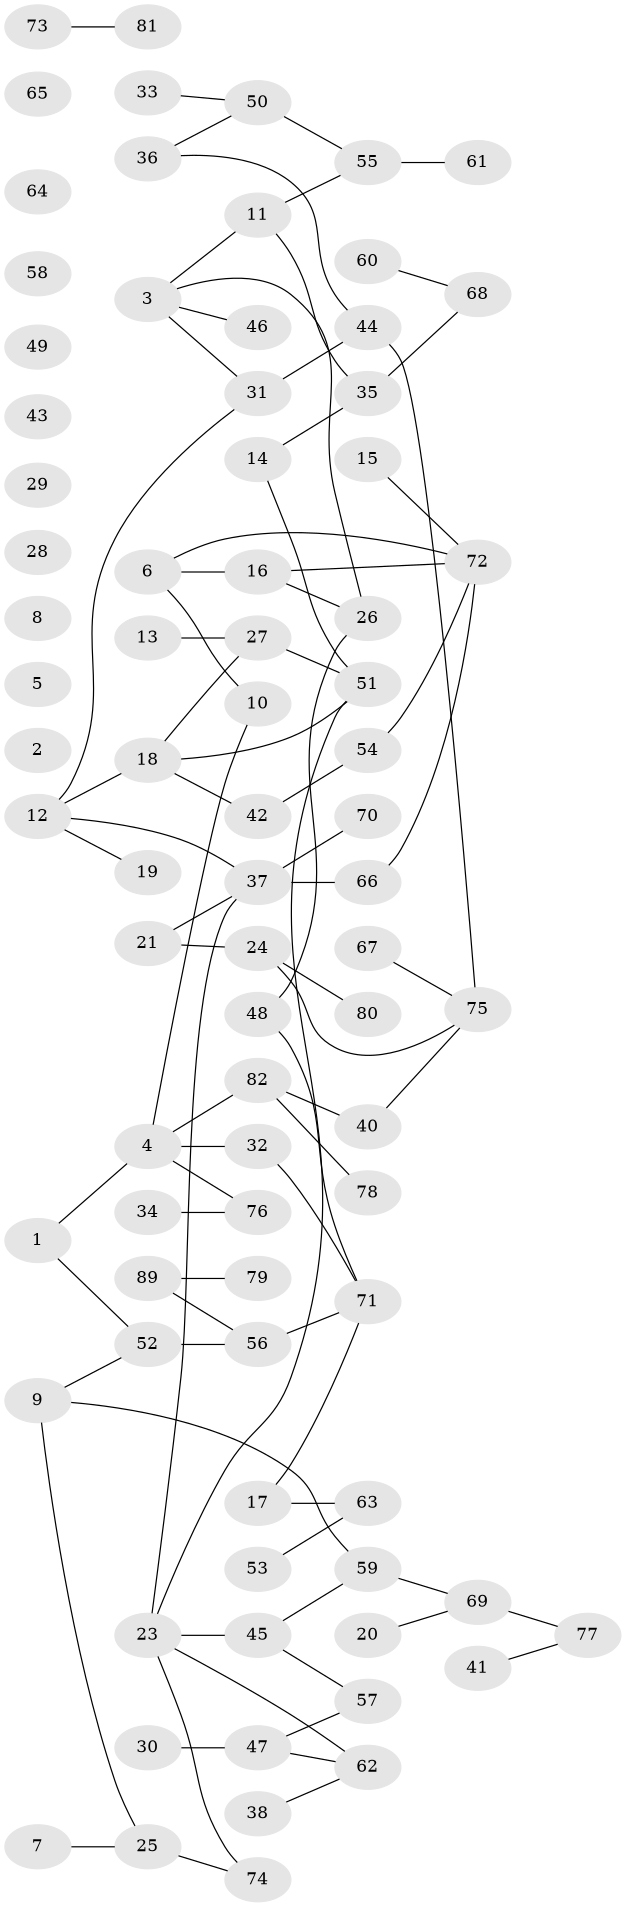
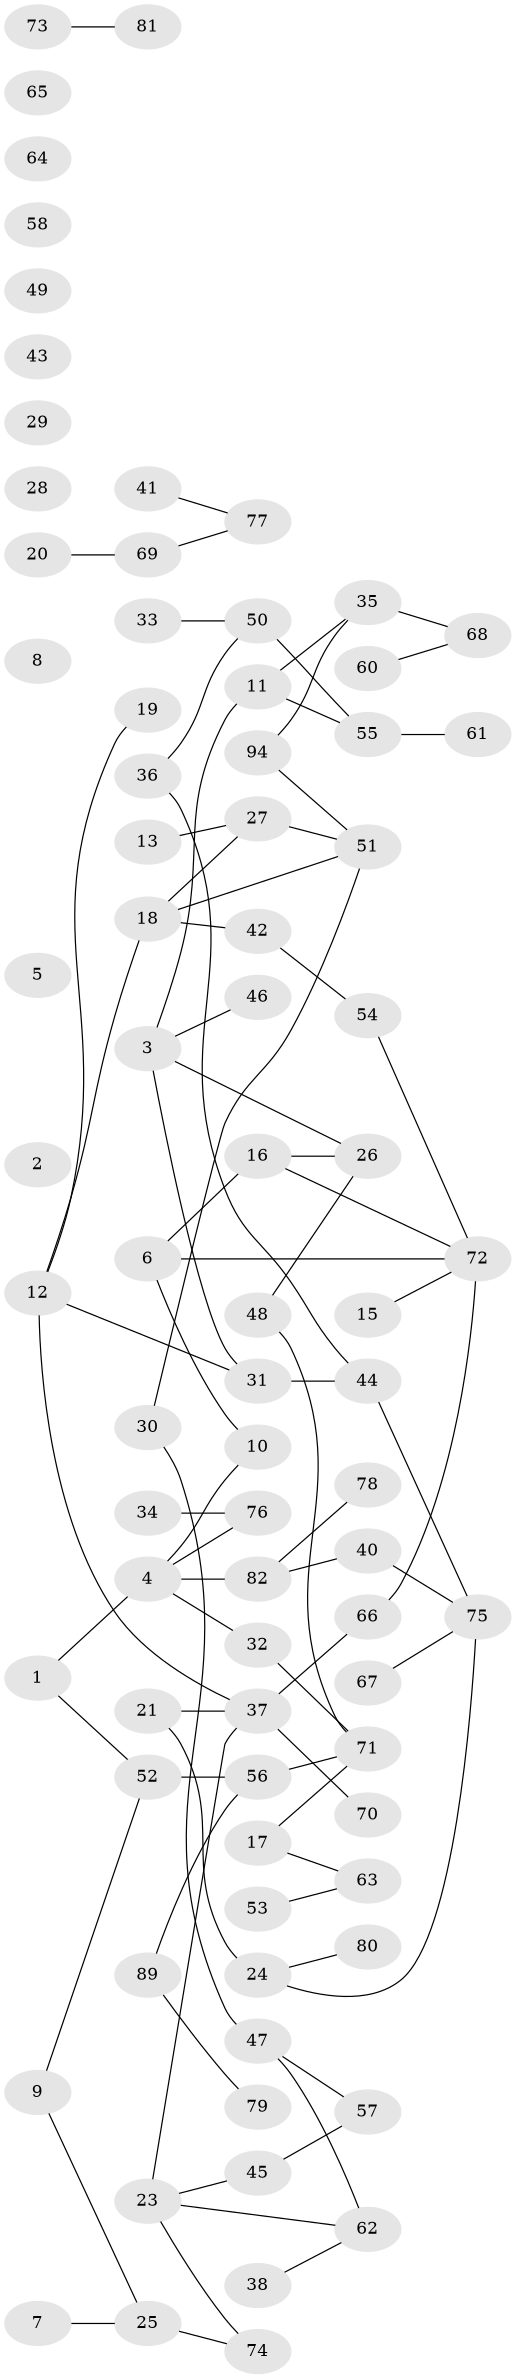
(258, 460) -> (258, 753)
(319, 1244) -> (225, 1124)
(368, 1569) -> none
